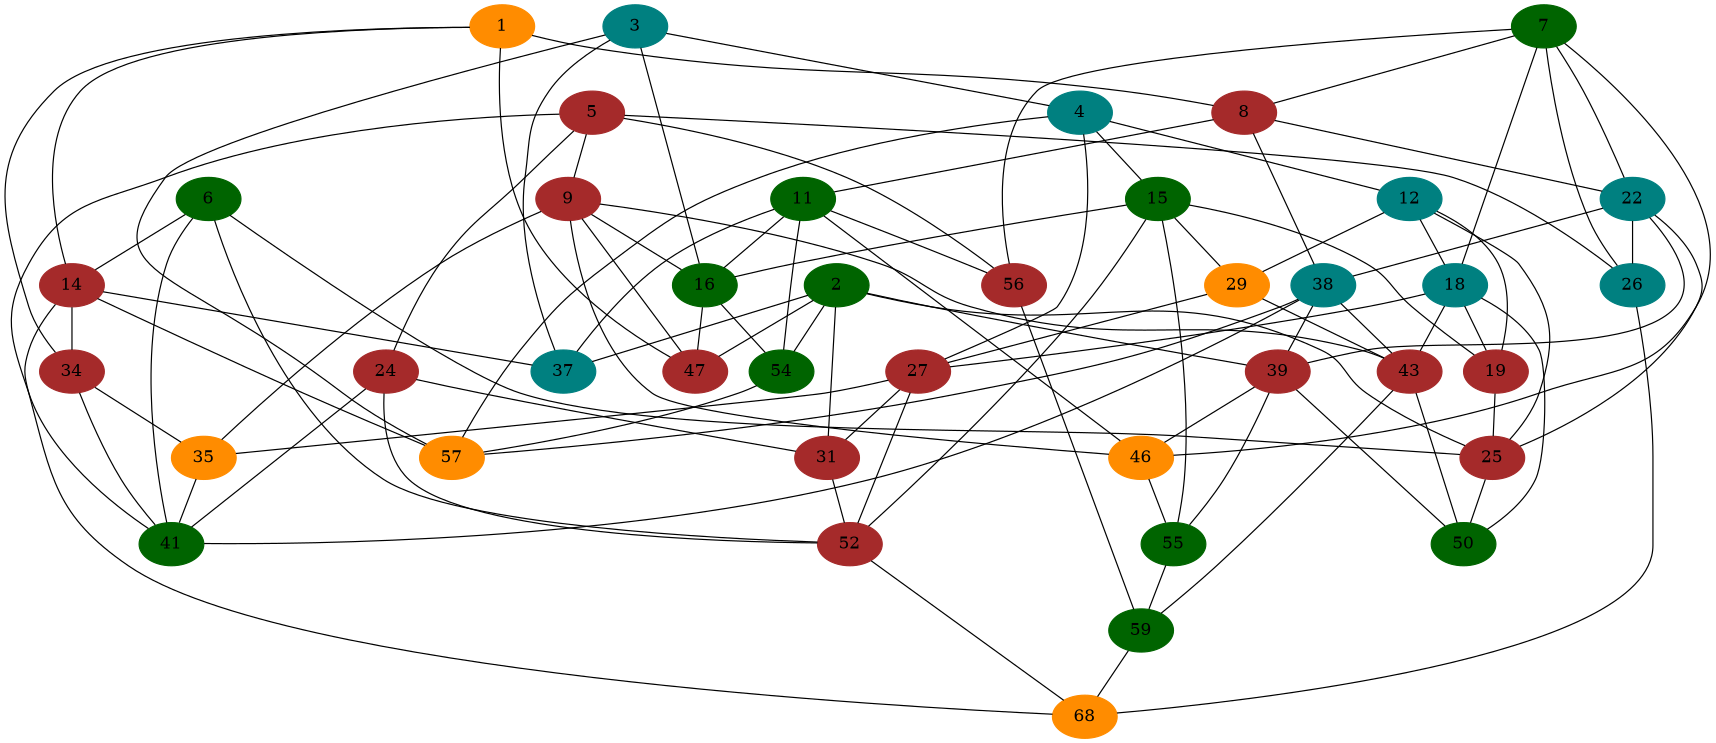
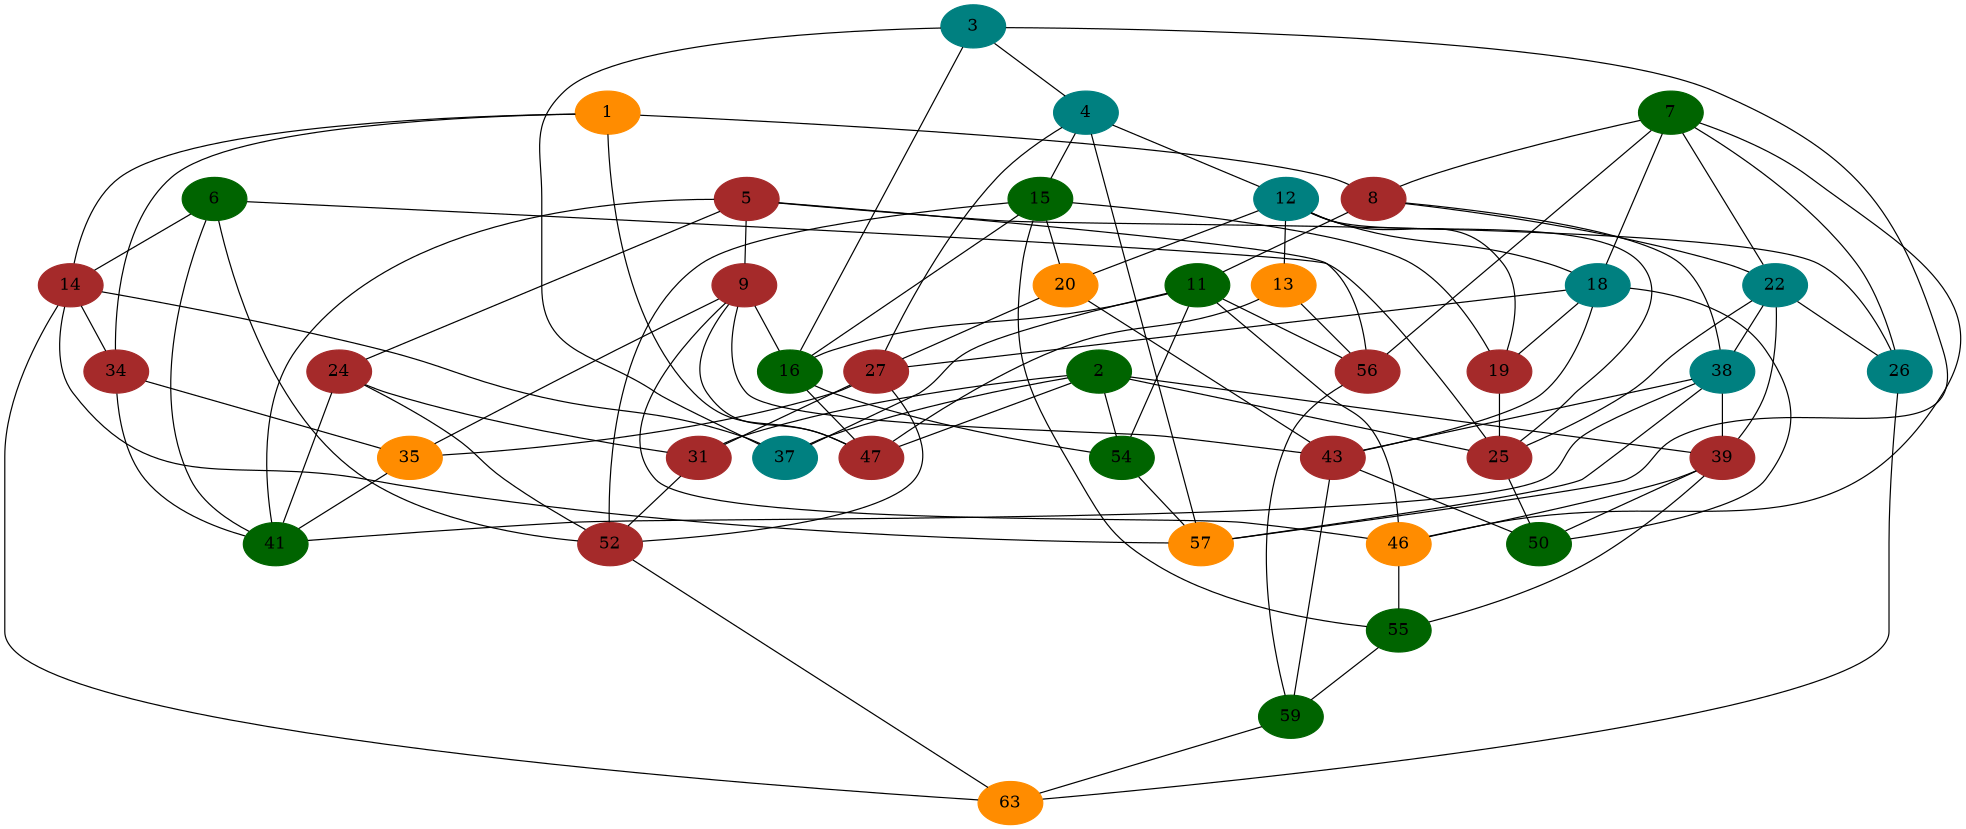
(1237, 285) -> (1066, 285)
none -> (1284, 285)
(1085, 717) -> (1010, 803)
